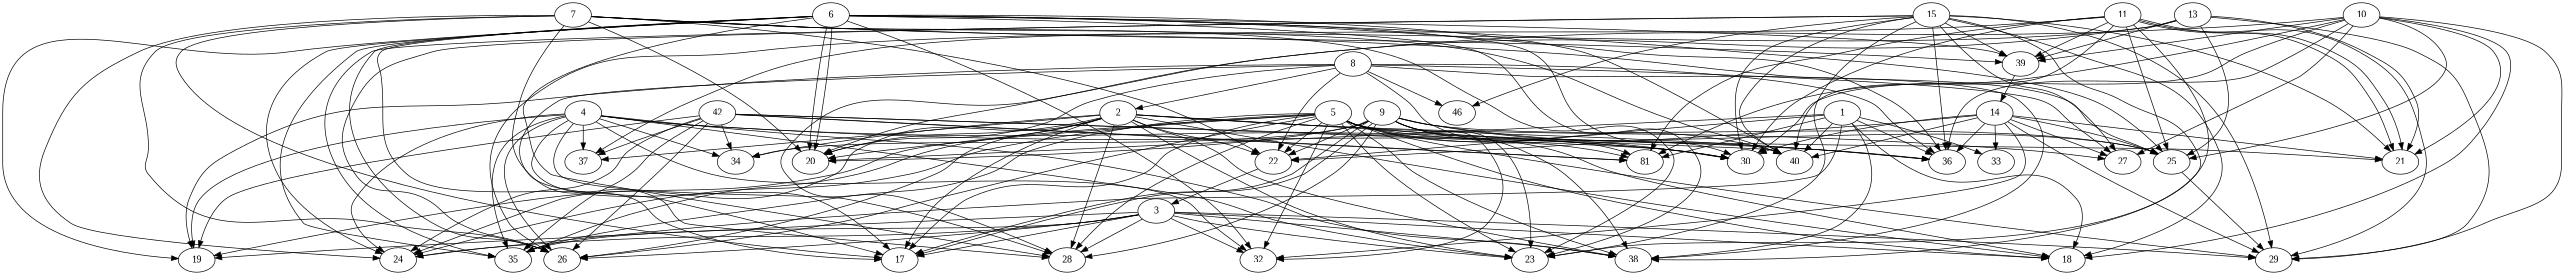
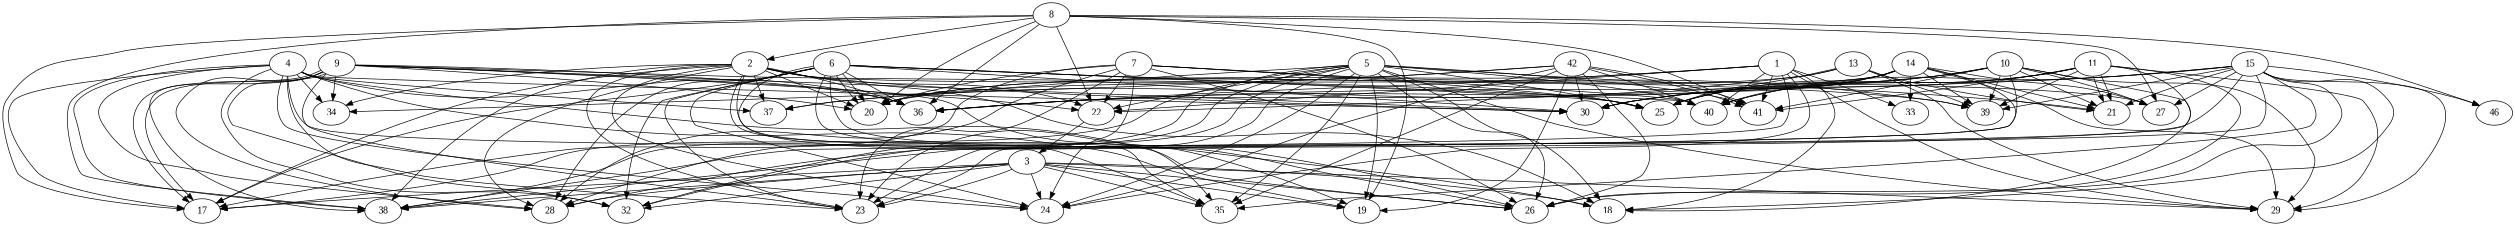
(2009, 85) -> (1945, 87)
(1645, 162) -> (1758, 113)
(2220, 209) -> (2010, 175)
